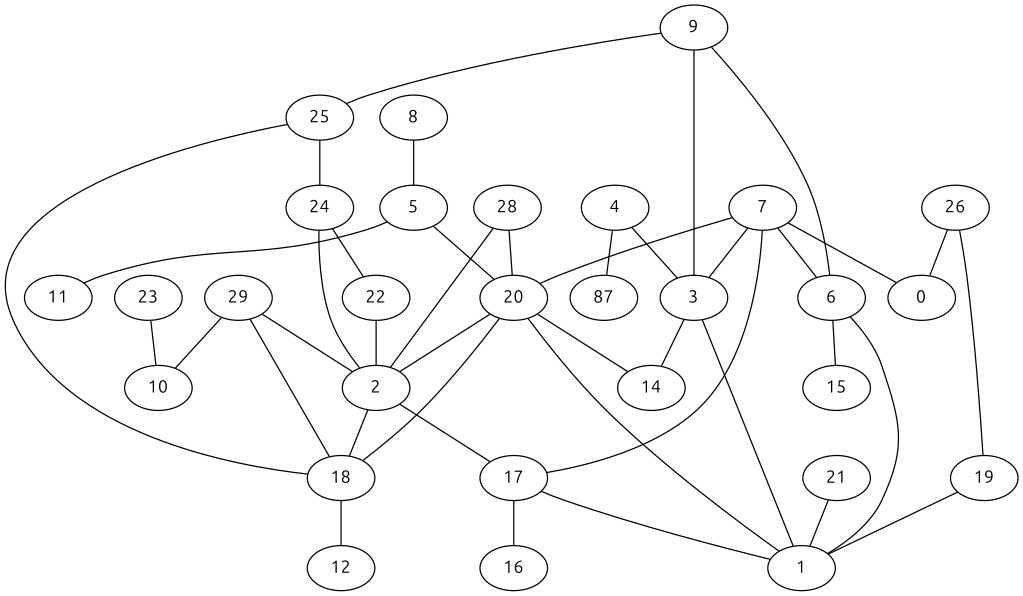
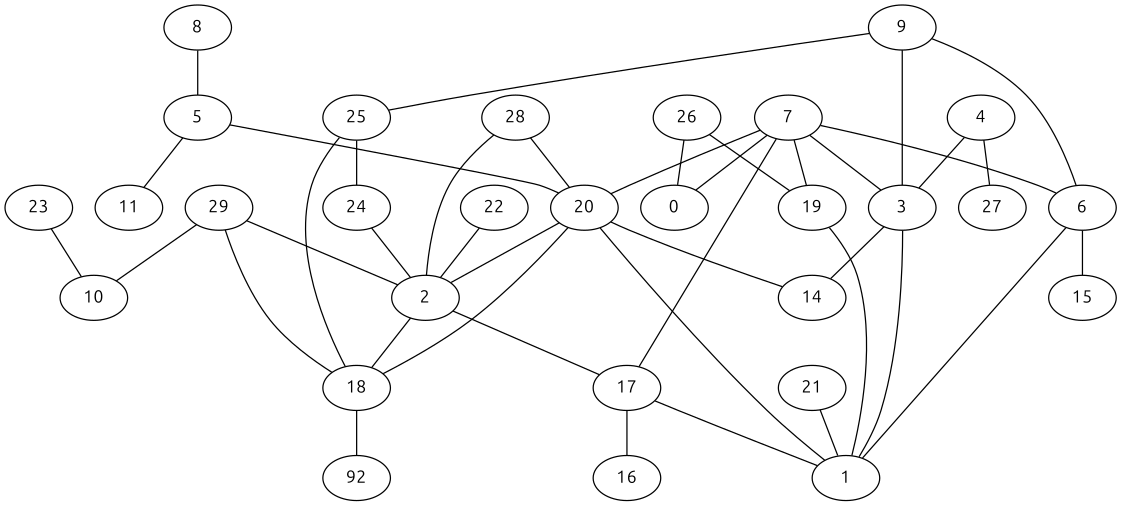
none -> (800, 163)
(348, 253) -> none
(604, 298) -> (992, 208)
(341, 568) -> (357, 478)
